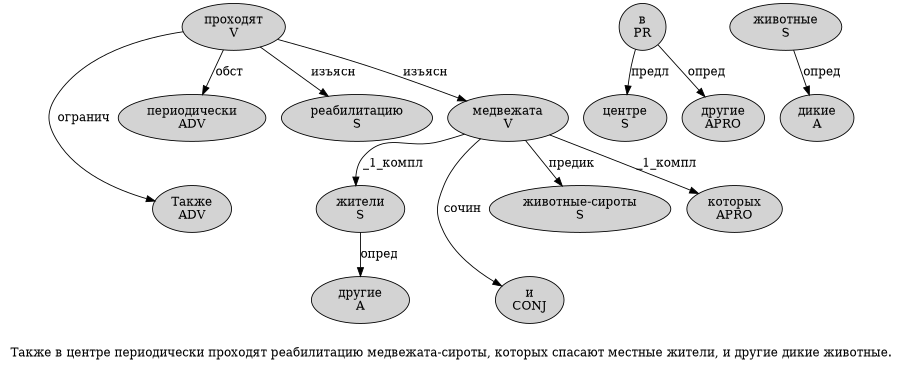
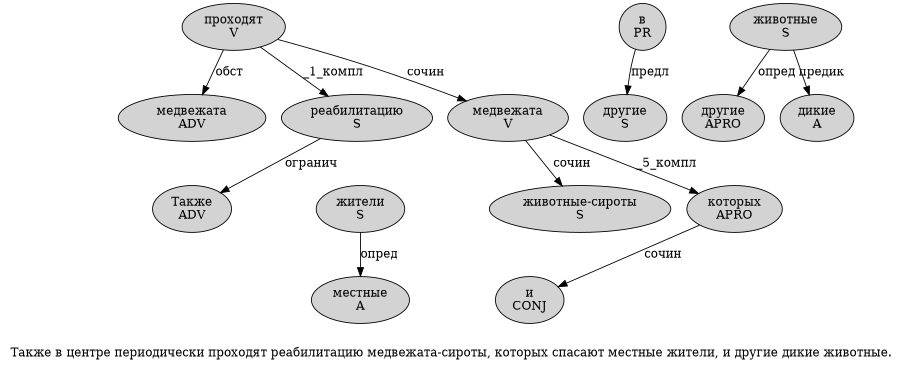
(679, 68) -> (756, 69)
(334, 72) -> (334, 72)
(426, 72) -> (426, 72)
(822, 72) -> (822, 72)
(54, 101) -> (274, 164)
(192, 118) -> (192, 118)
(625, 118) -> (625, 118)
(401, 143) -> none
(572, 164) -> (572, 164)
(667, 164) -> (667, 164)
(438, 215) -> (633, 254)
(360, 300) -> (360, 300)
